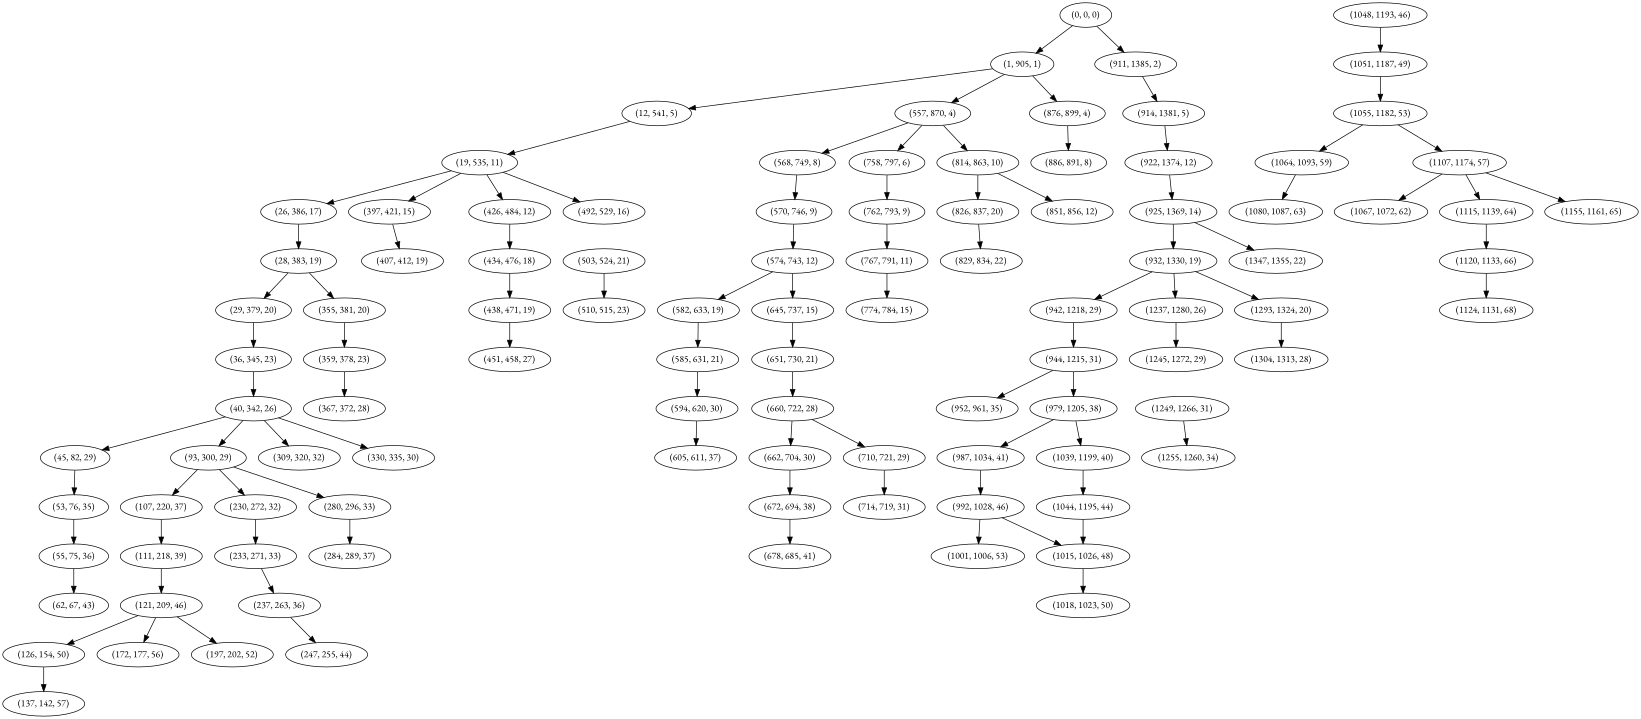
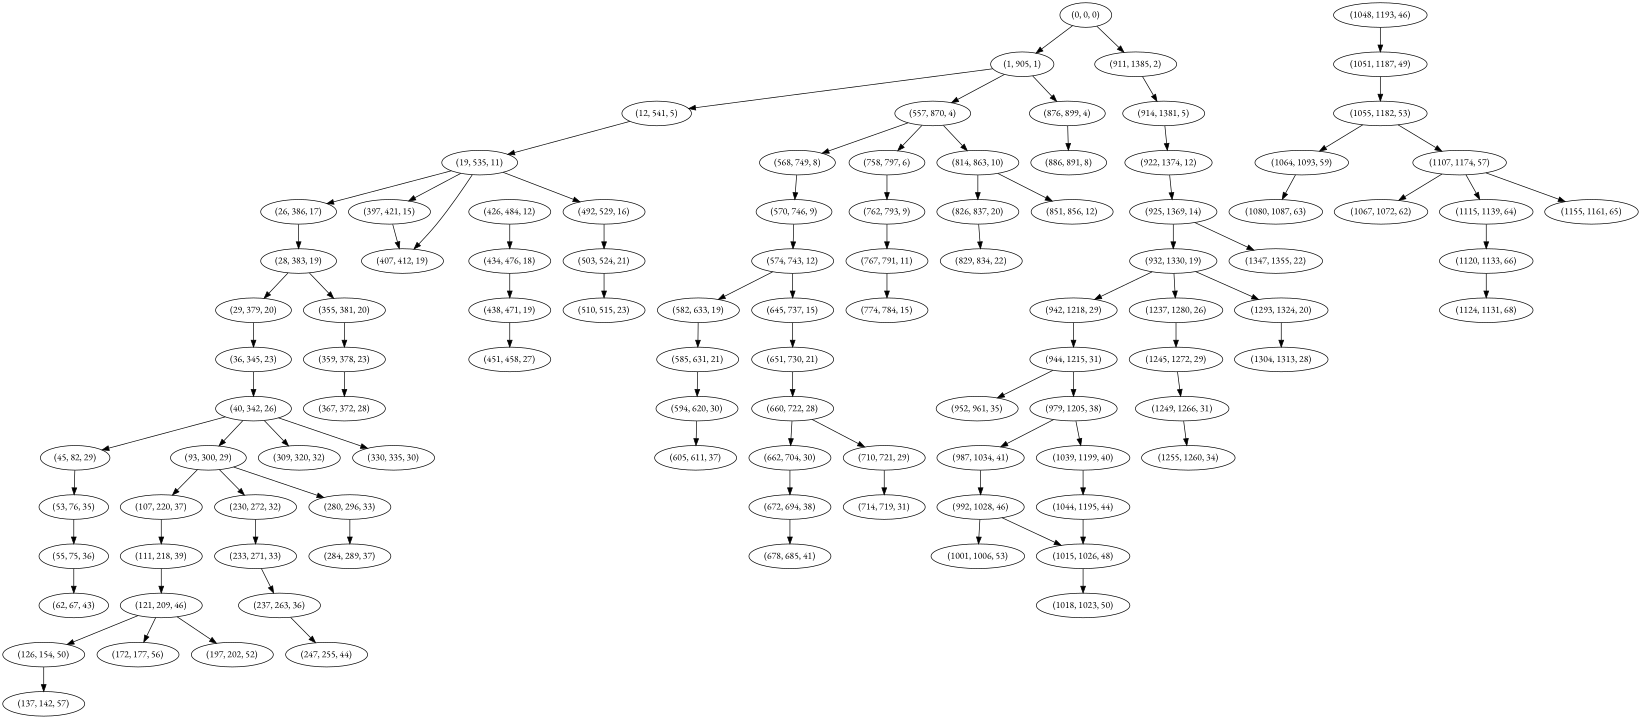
(493, 184) -> (447, 211)
none -> (604, 233)
none -> (1179, 381)
